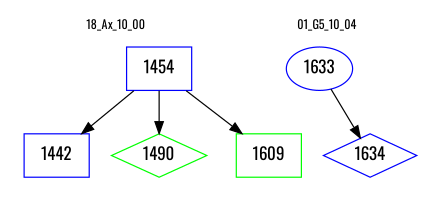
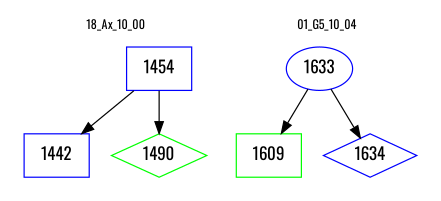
(209, 108) -> (298, 106)
